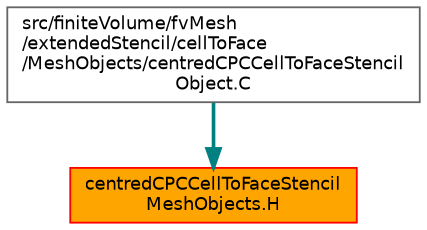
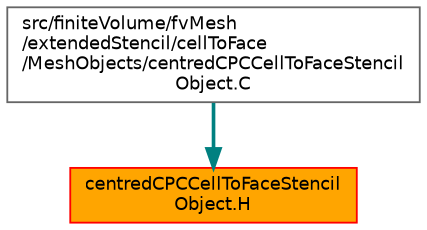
(214, 195) -> (214, 195)
